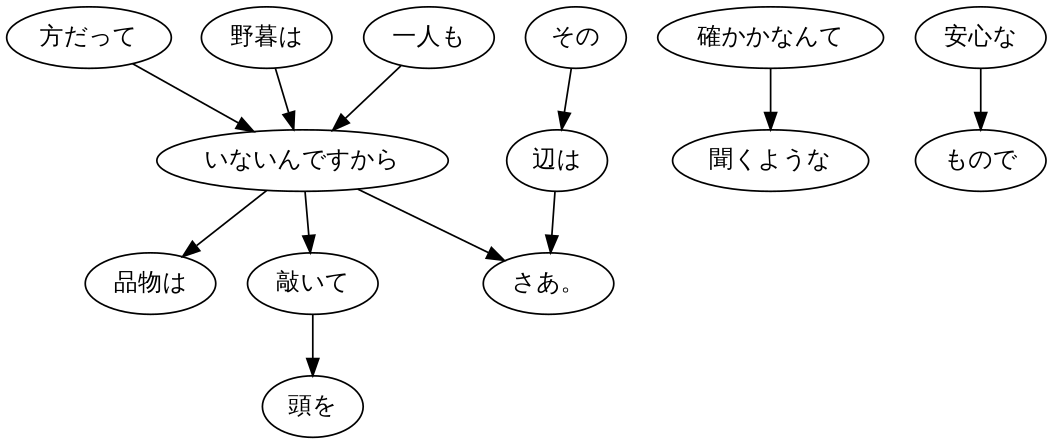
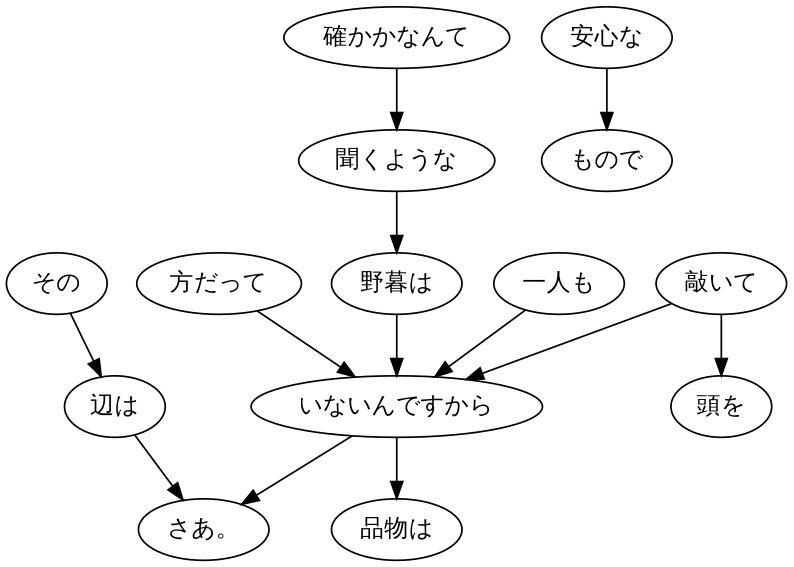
(307, 214) -> (577, 338)
none -> (397, 214)
